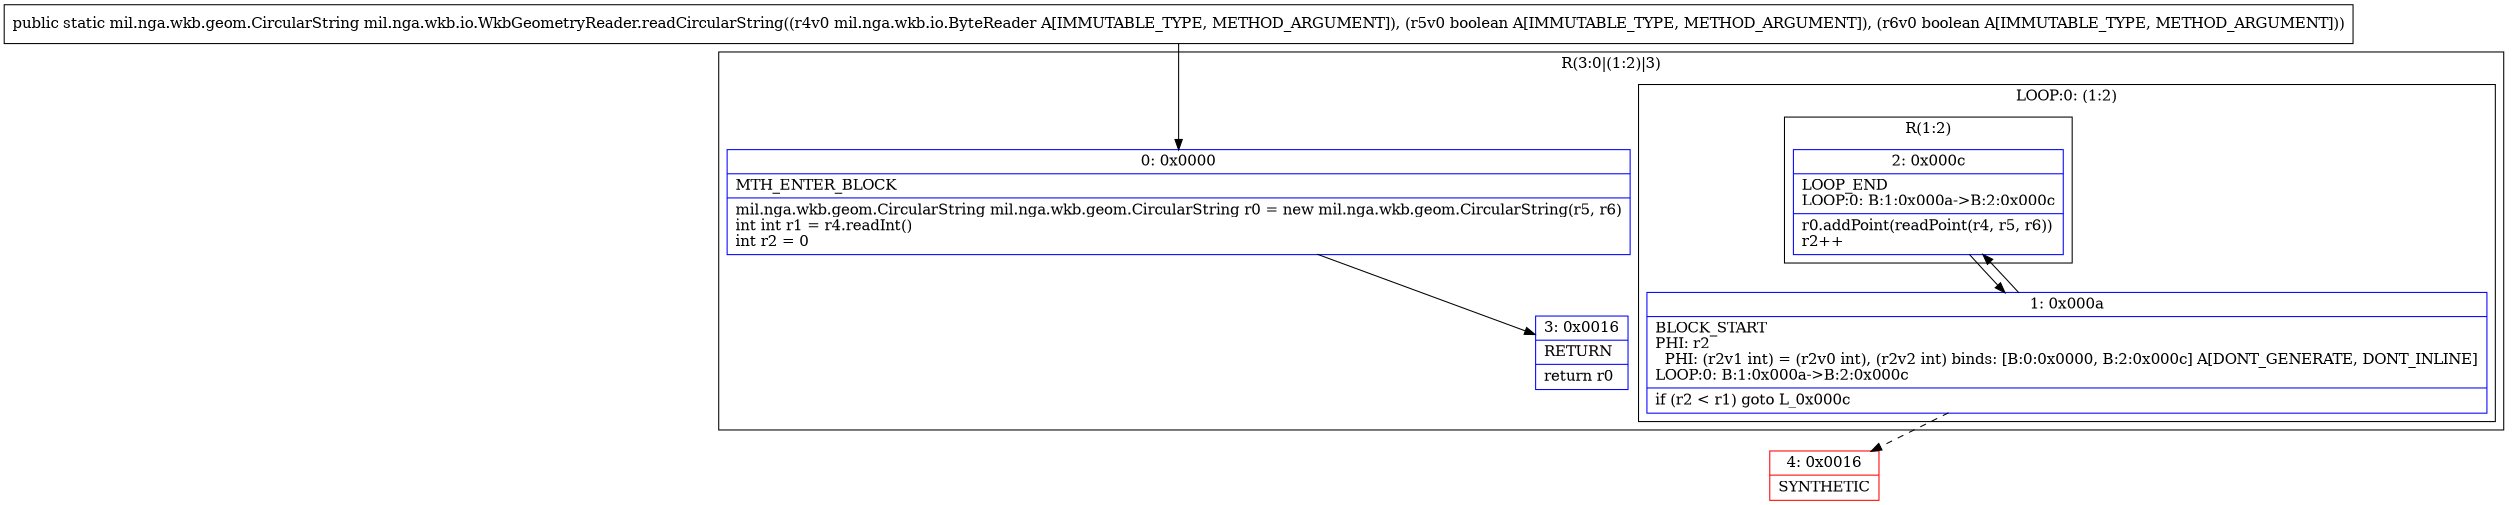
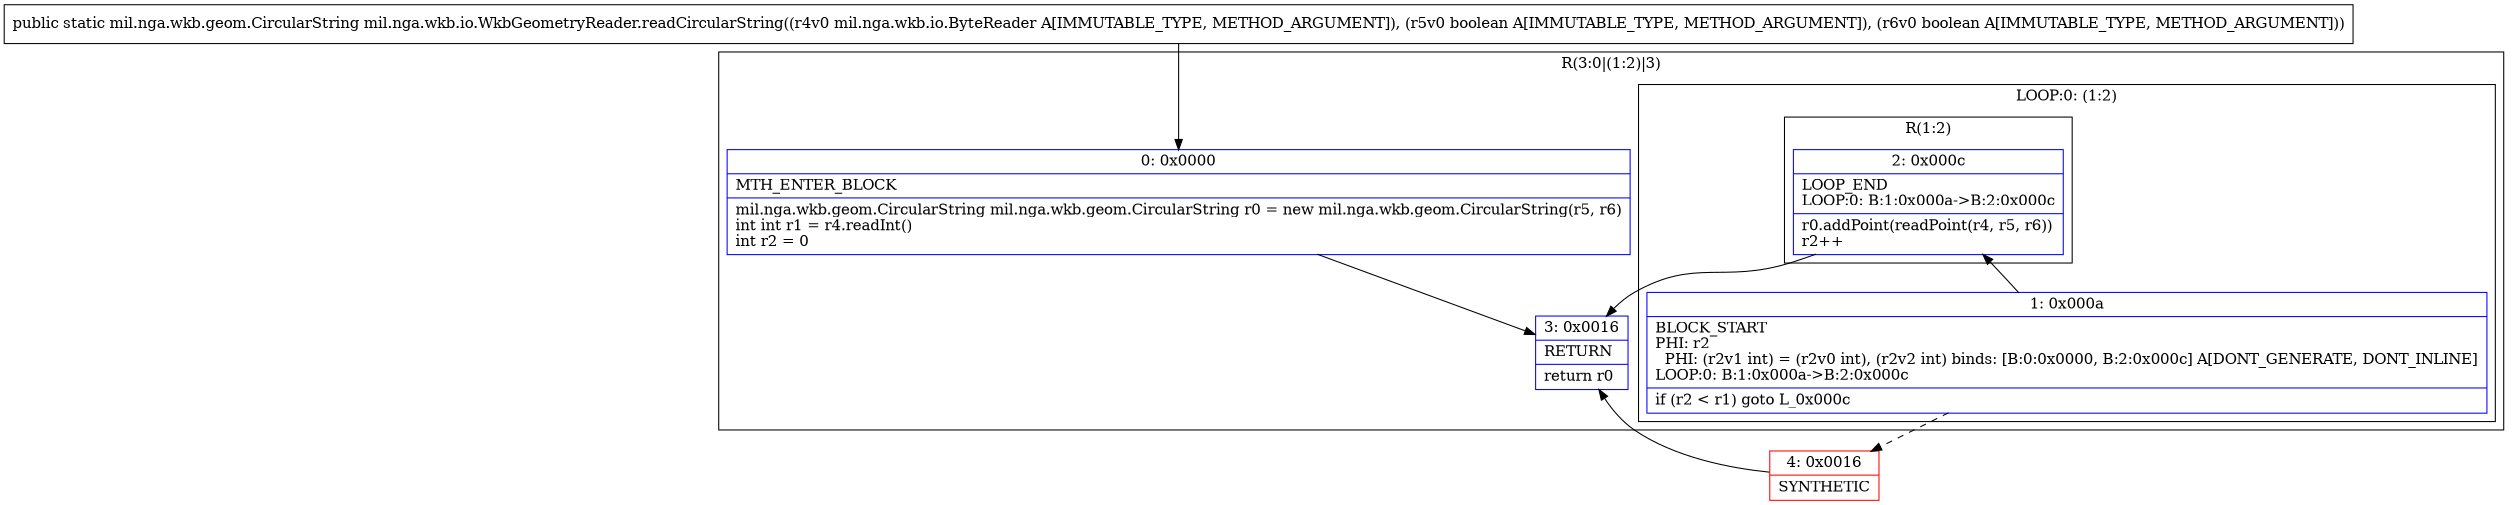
(1983, 270) -> (1712, 272)
none -> (1679, 452)
